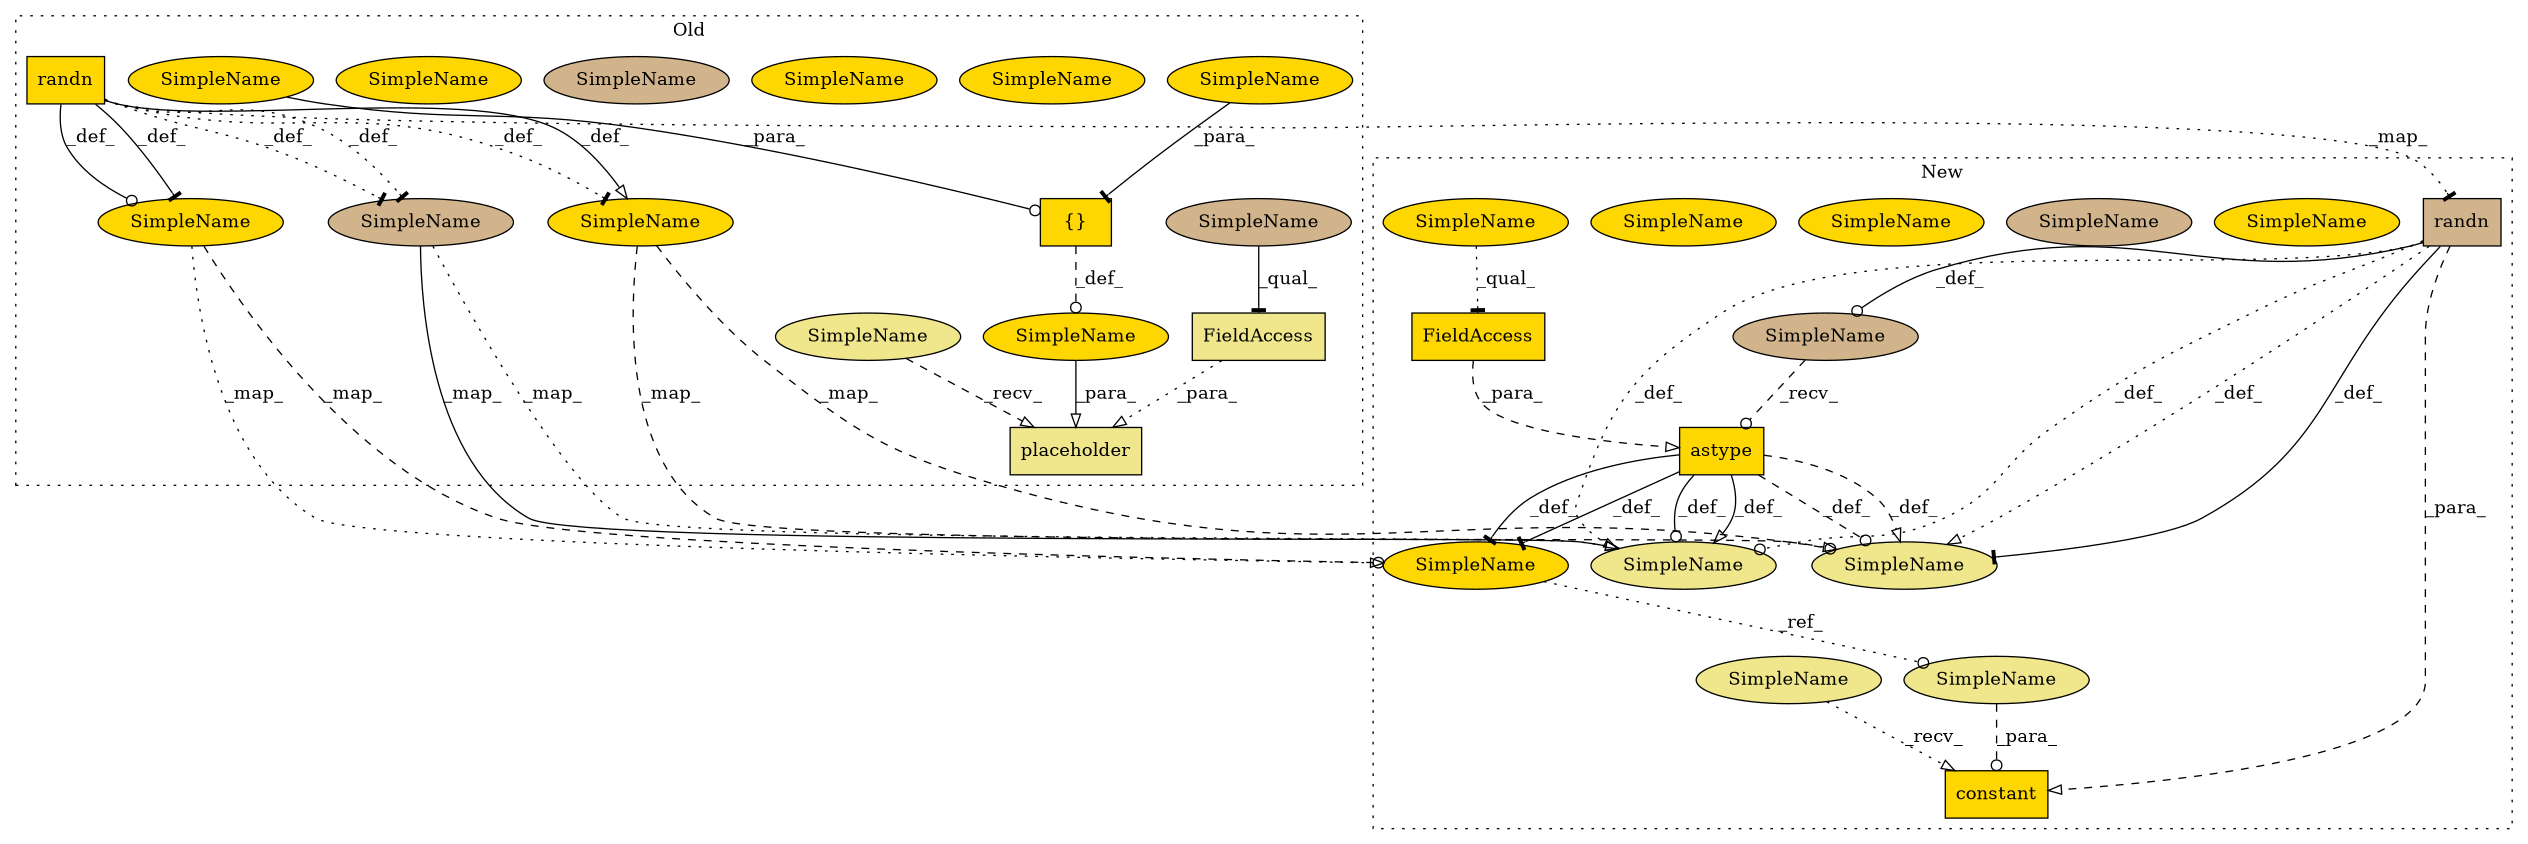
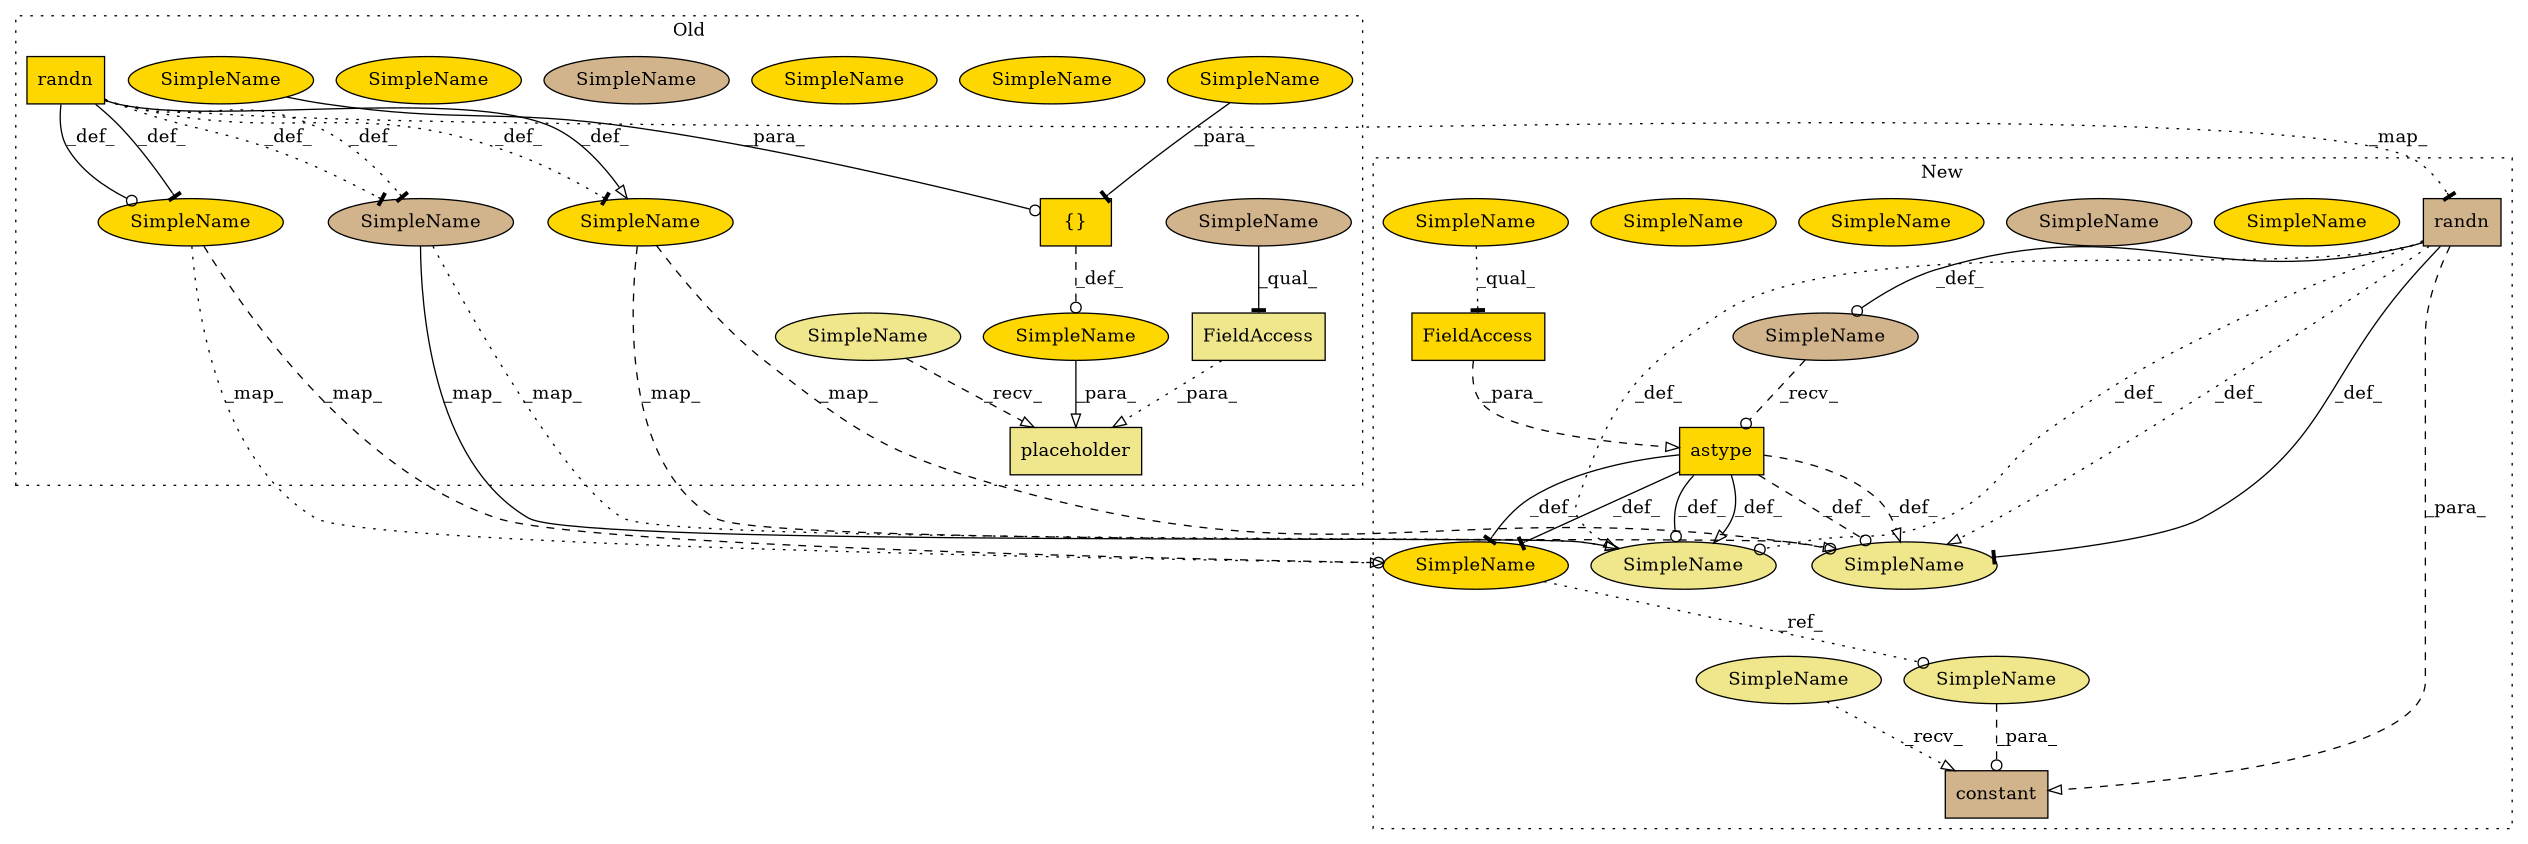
(1997, 794) -> (1997, 794)
